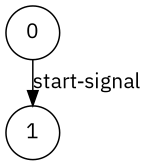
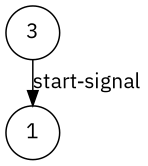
(33, 33) -> (33, 33)
